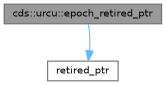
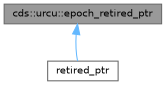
(90, 37) -> (76, 48)
